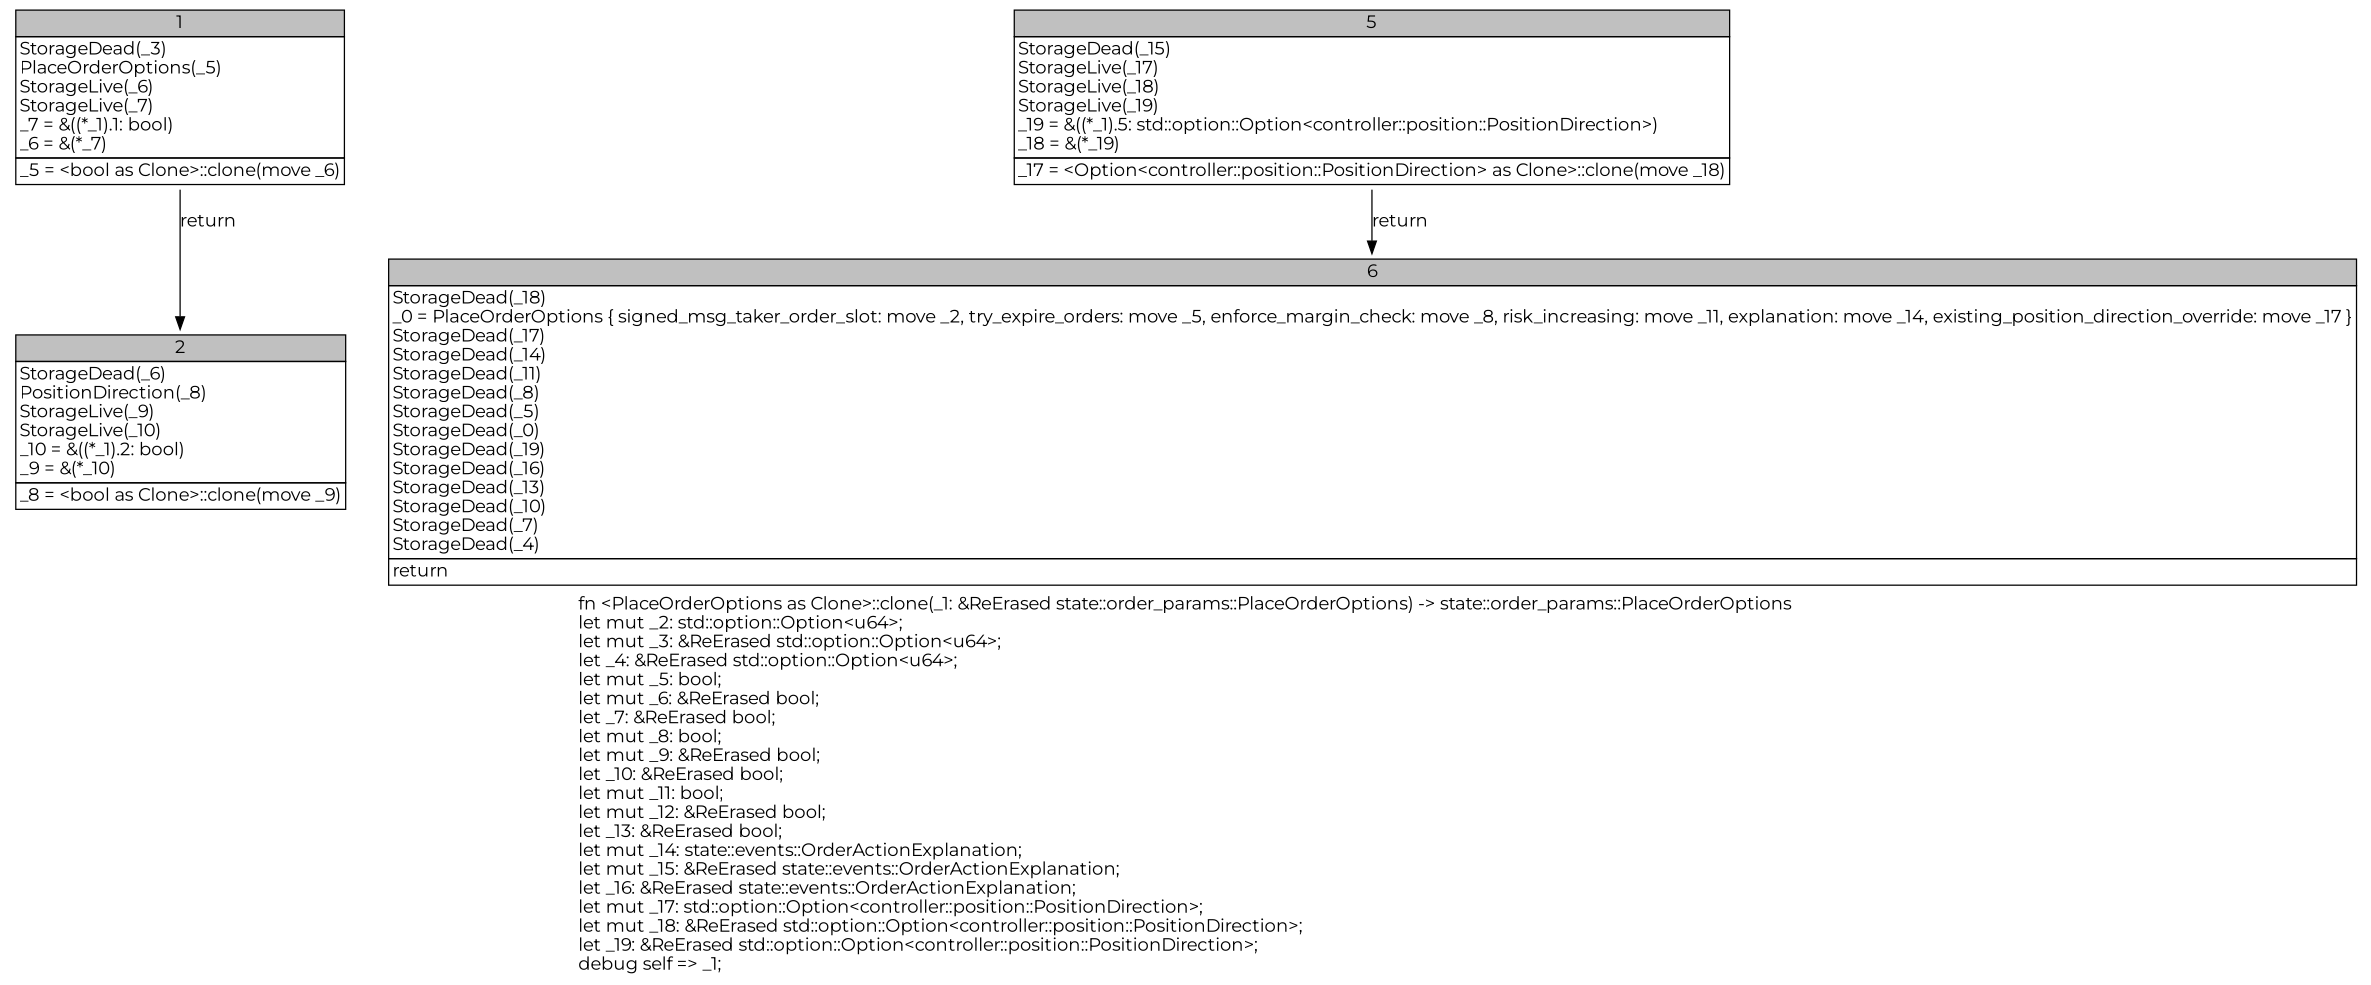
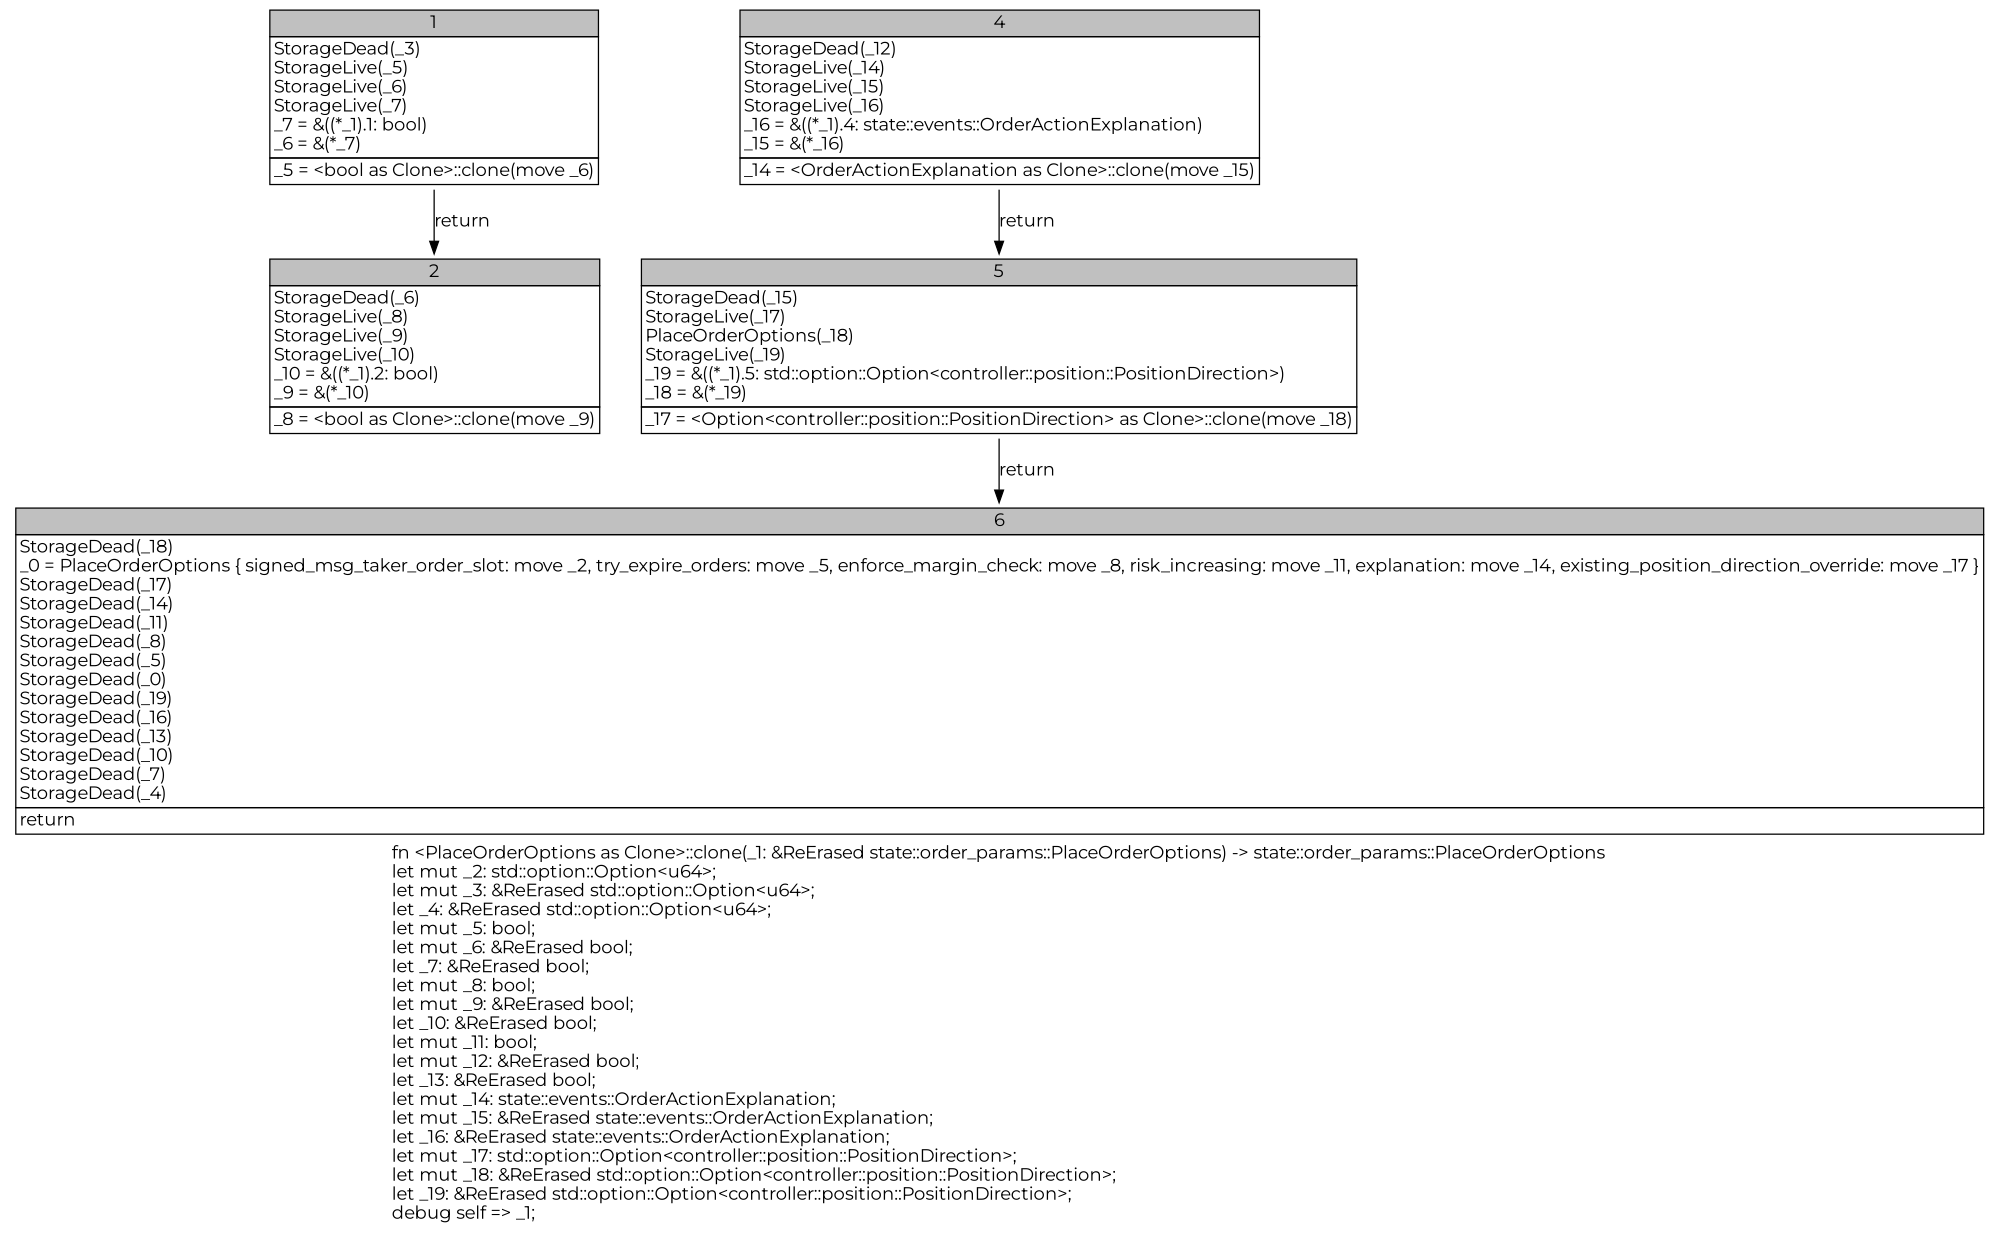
(121, 68) -> (341, 68)
(1089, 87) -> (750, 336)
none -> (999, 97)
(113, 393) -> (341, 317)
